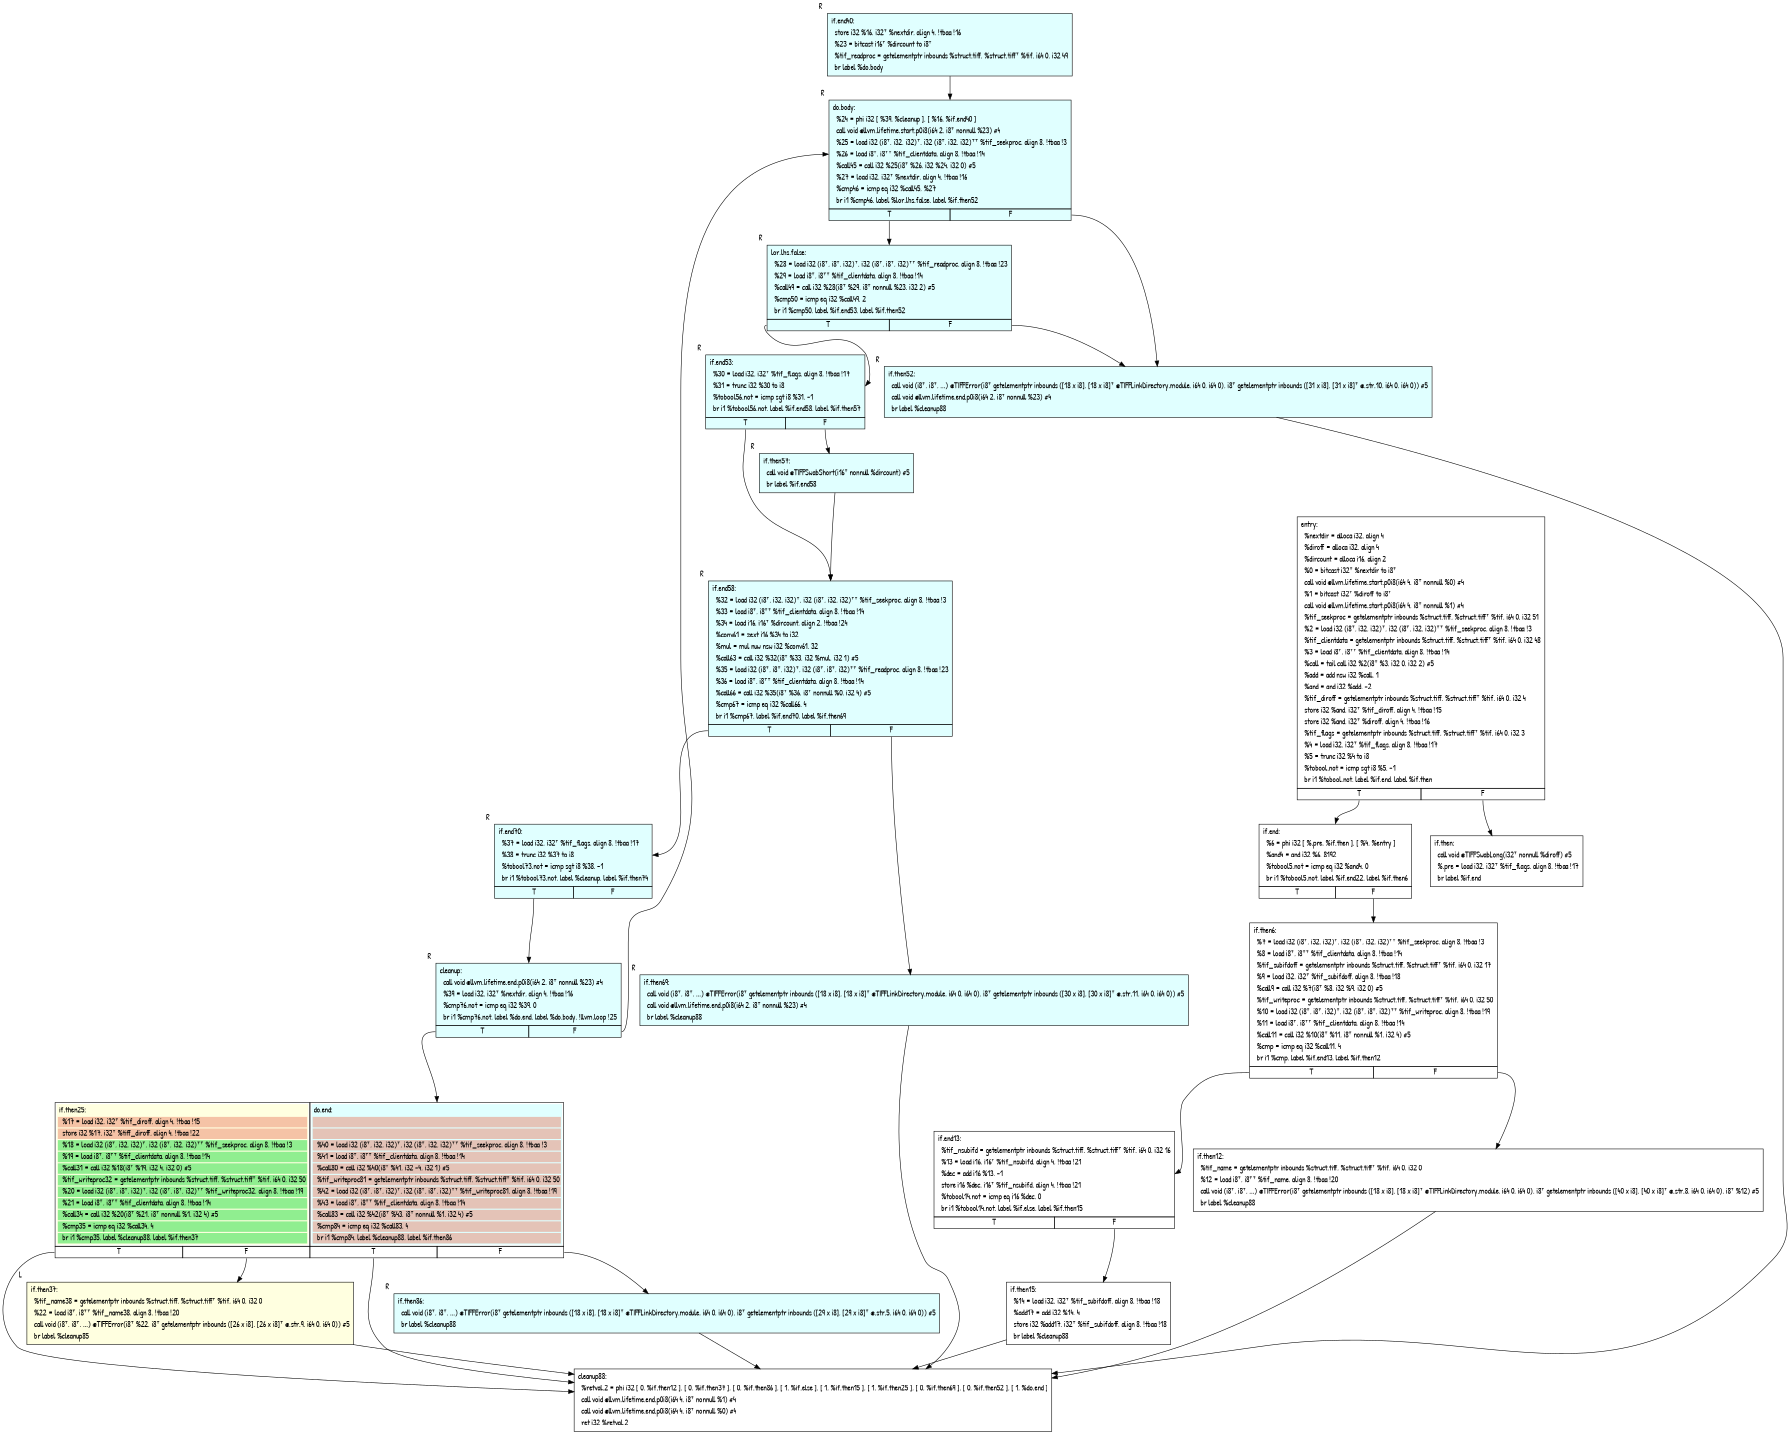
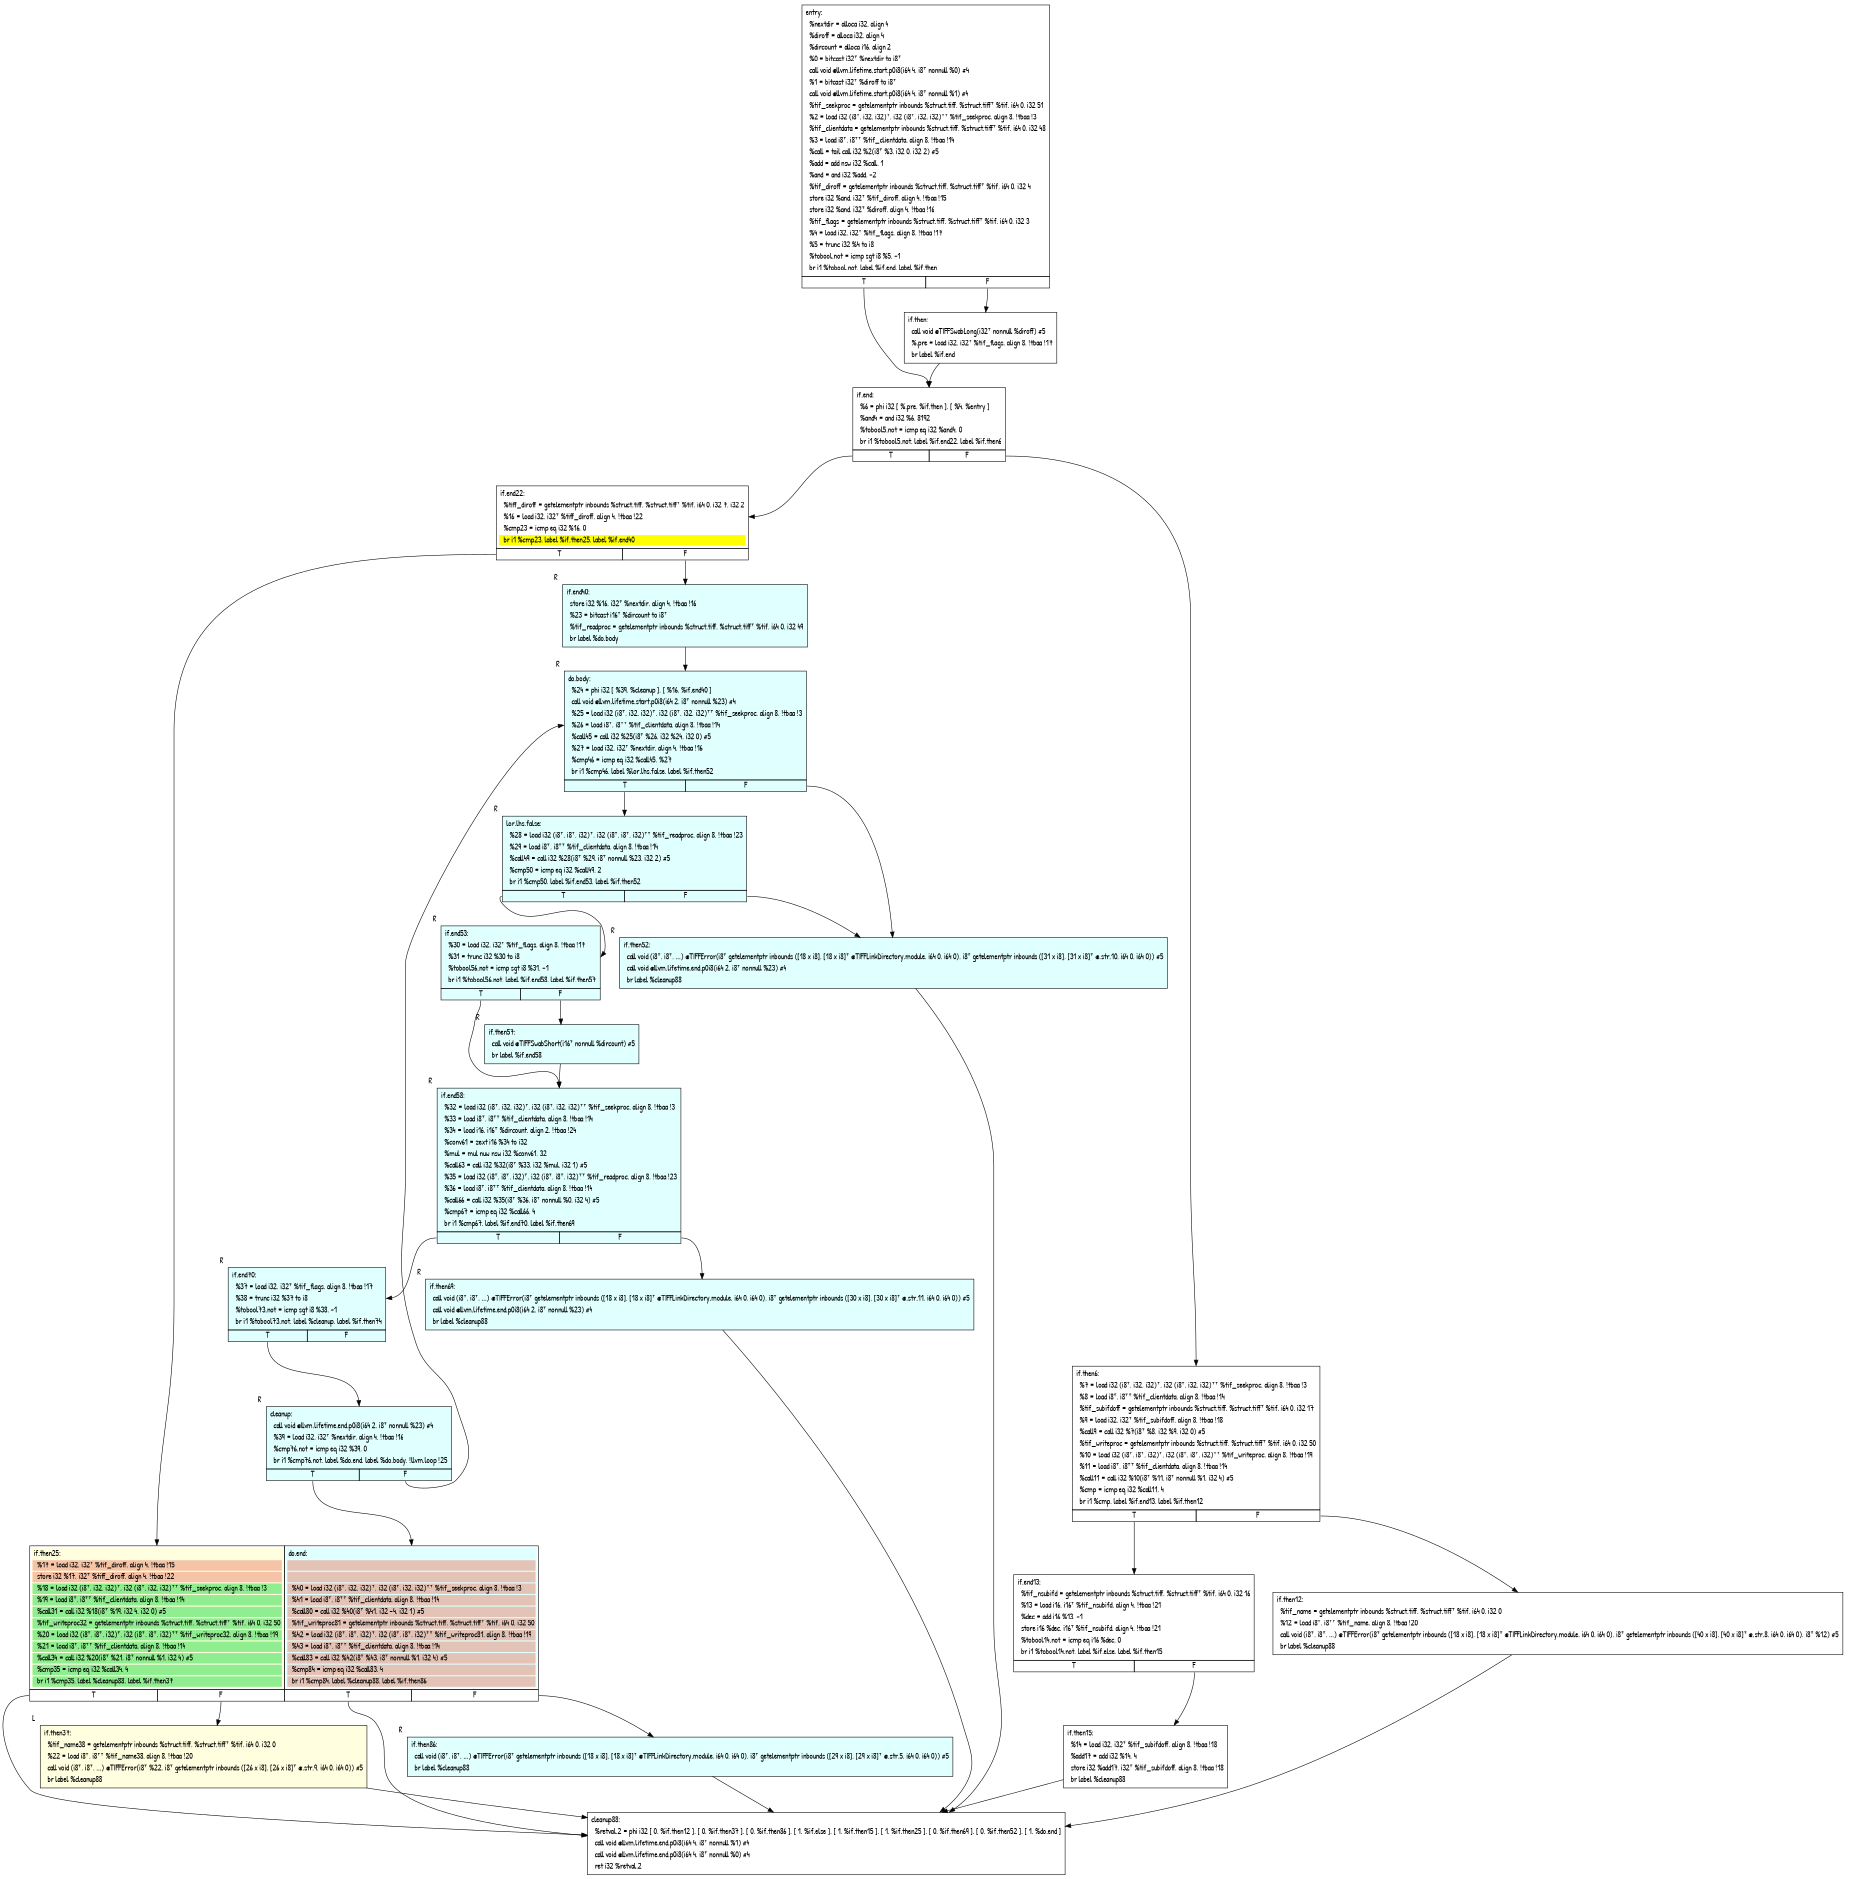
none -> (933, 372)
none -> (622, 523)
(60, 1336) -> (73, 1780)
